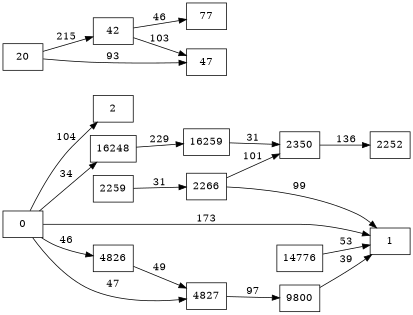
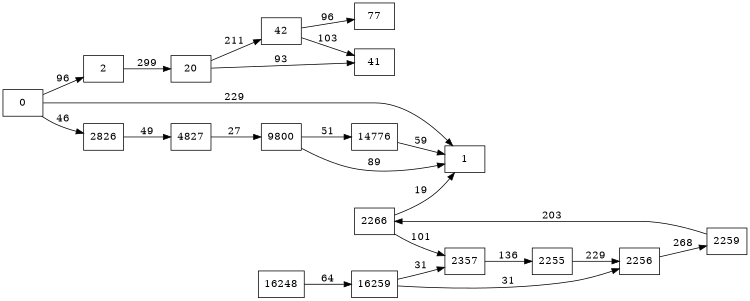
(160, 17) -> (328, 17)
(67, 37) -> (235, 41)
(207, 62) -> (375, 62)
none -> (143, 69)
(67, 137) -> (63, 79)
none -> (323, 137)
(160, 140) -> (328, 279)
(300, 145) -> (465, 261)
(390, 145) -> (552, 261)
(160, 182) -> (552, 216)
(300, 186) -> (421, 191)
(65, 189) -> none
(207, 219) -> (235, 97)
(346, 242) -> (421, 141)
(113, 258) -> (104, 137)
(346, 259) -> (375, 162)
none -> (640, 261)
(253, 291) -> (235, 131)
(96, 292) -> none
